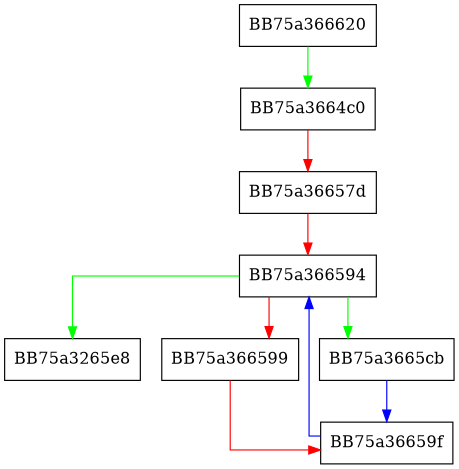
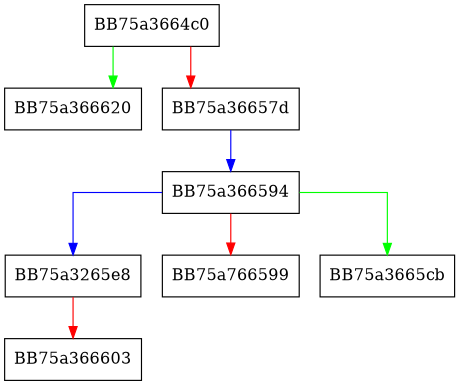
(308, 61) -> (113, 61)
(308, 228) -> (231, 145)
(130, 276) -> (92, 193)
none -> (73, 360)
(230, 360) -> (231, 276)
(387, 443) -> none
